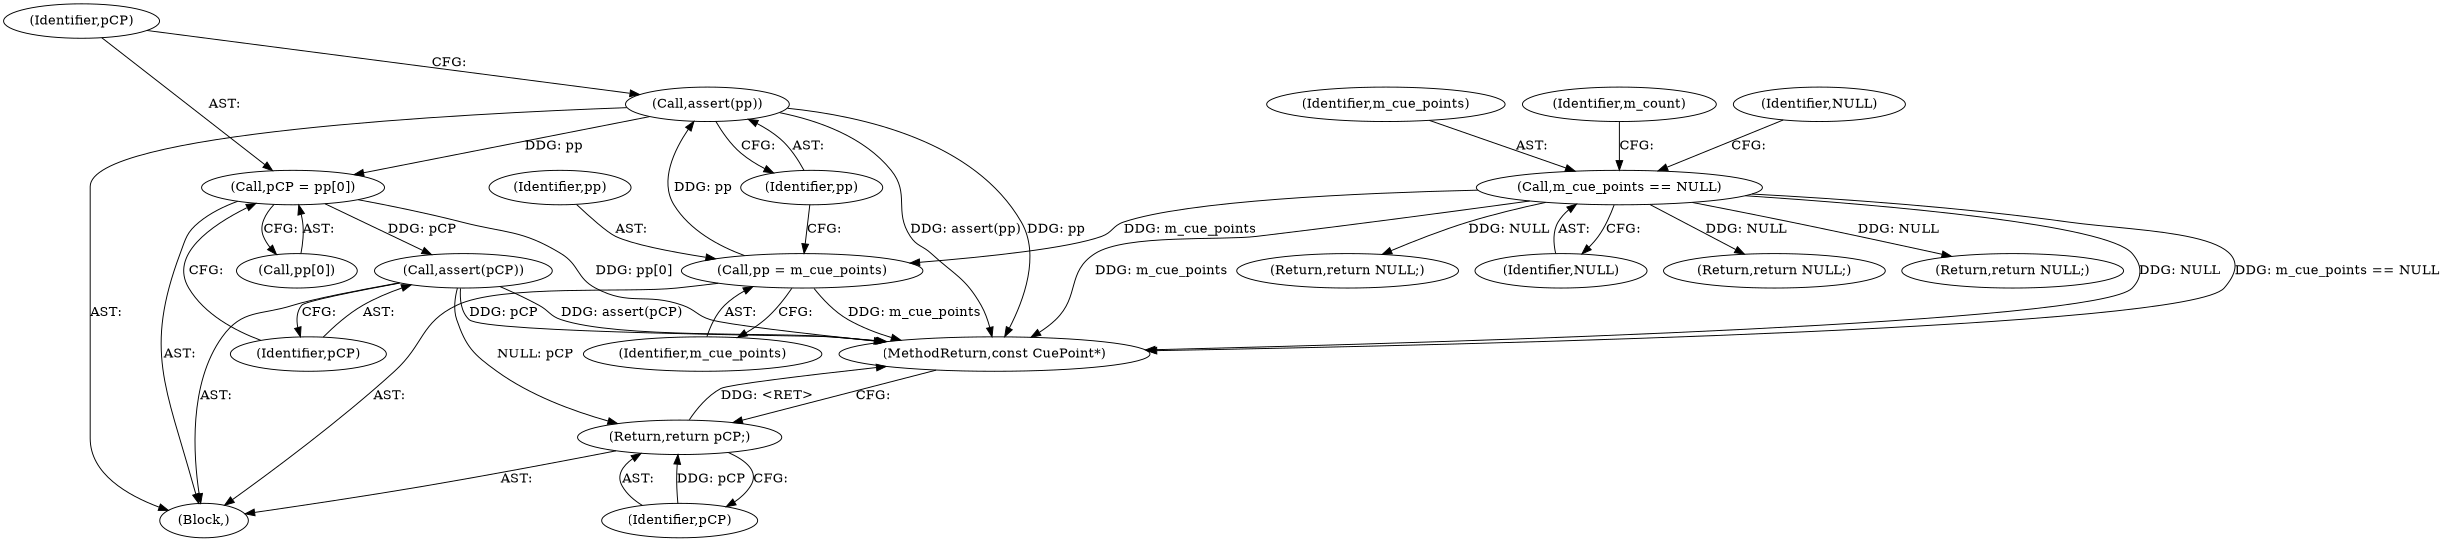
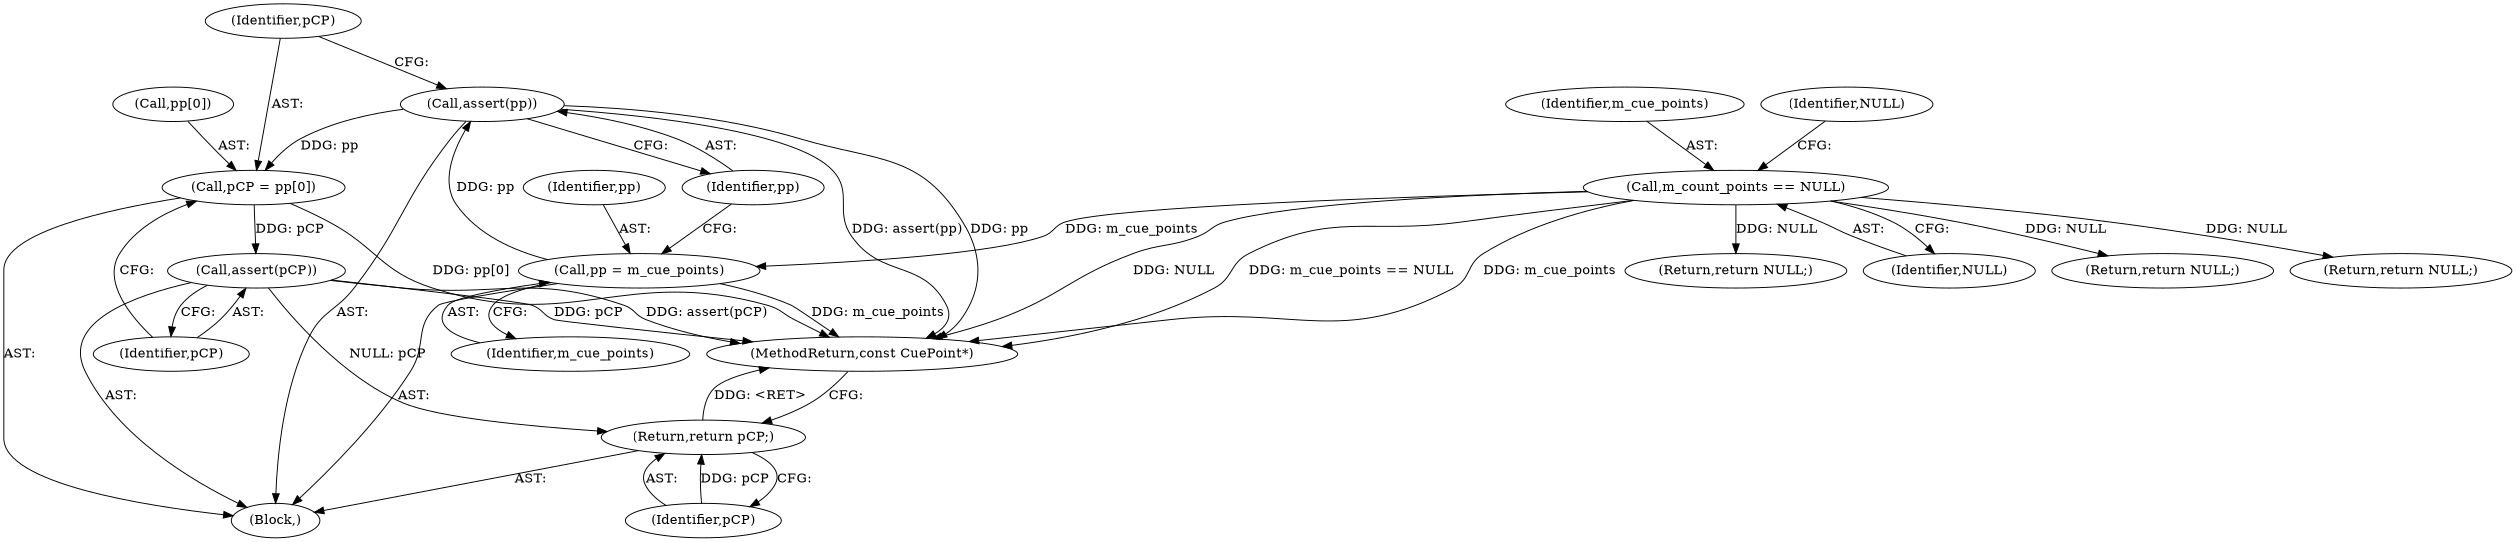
(1619, 104) -> none
(1619, 188) -> (1736, 188)
(262, 225) -> none
